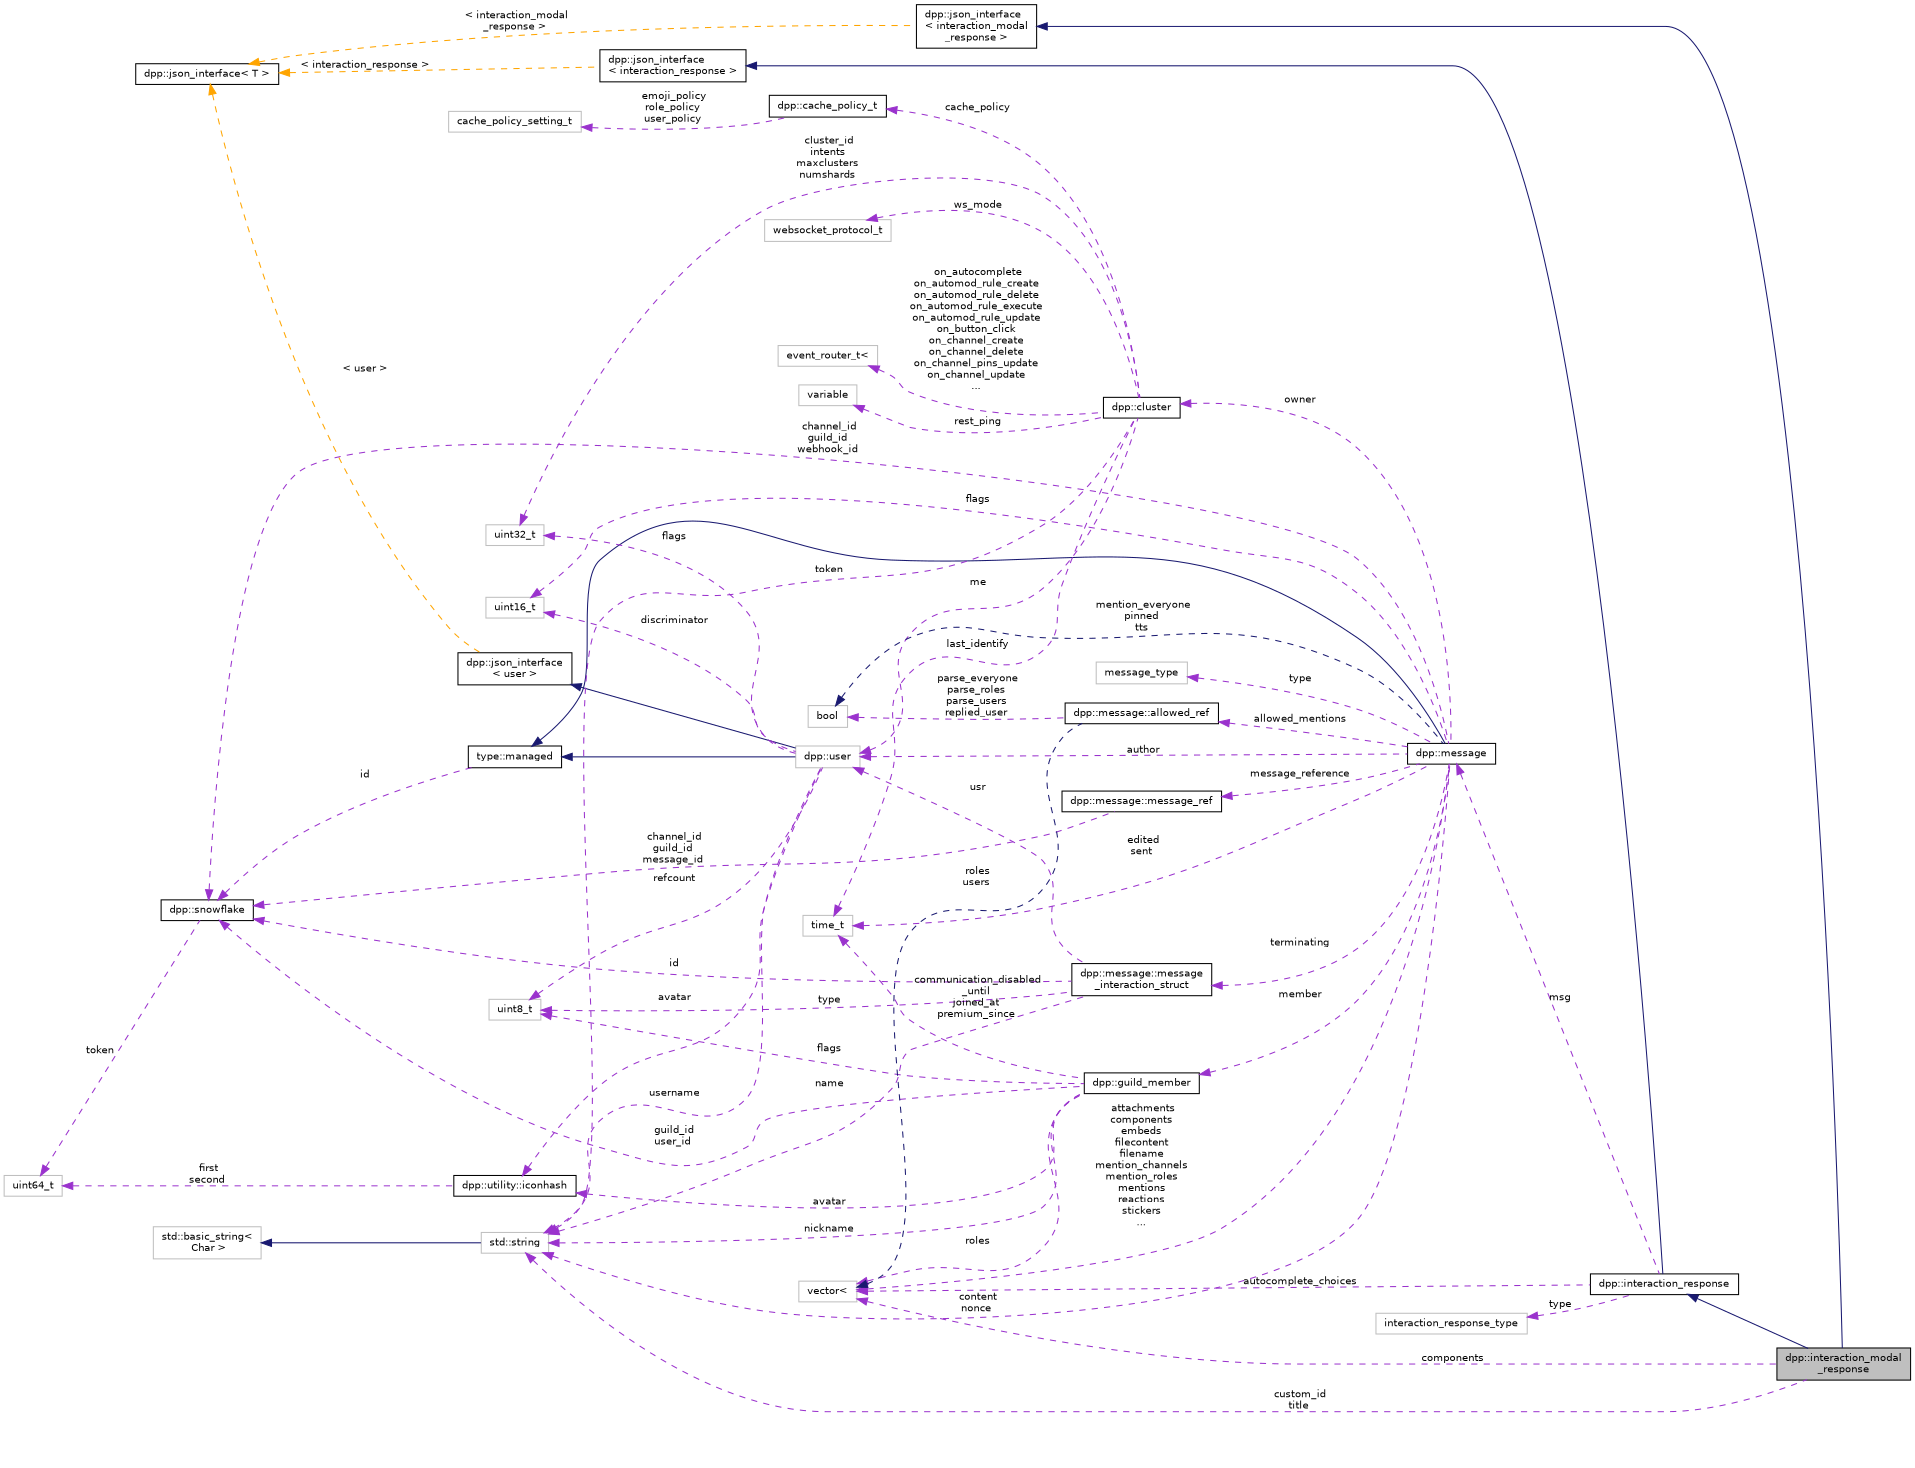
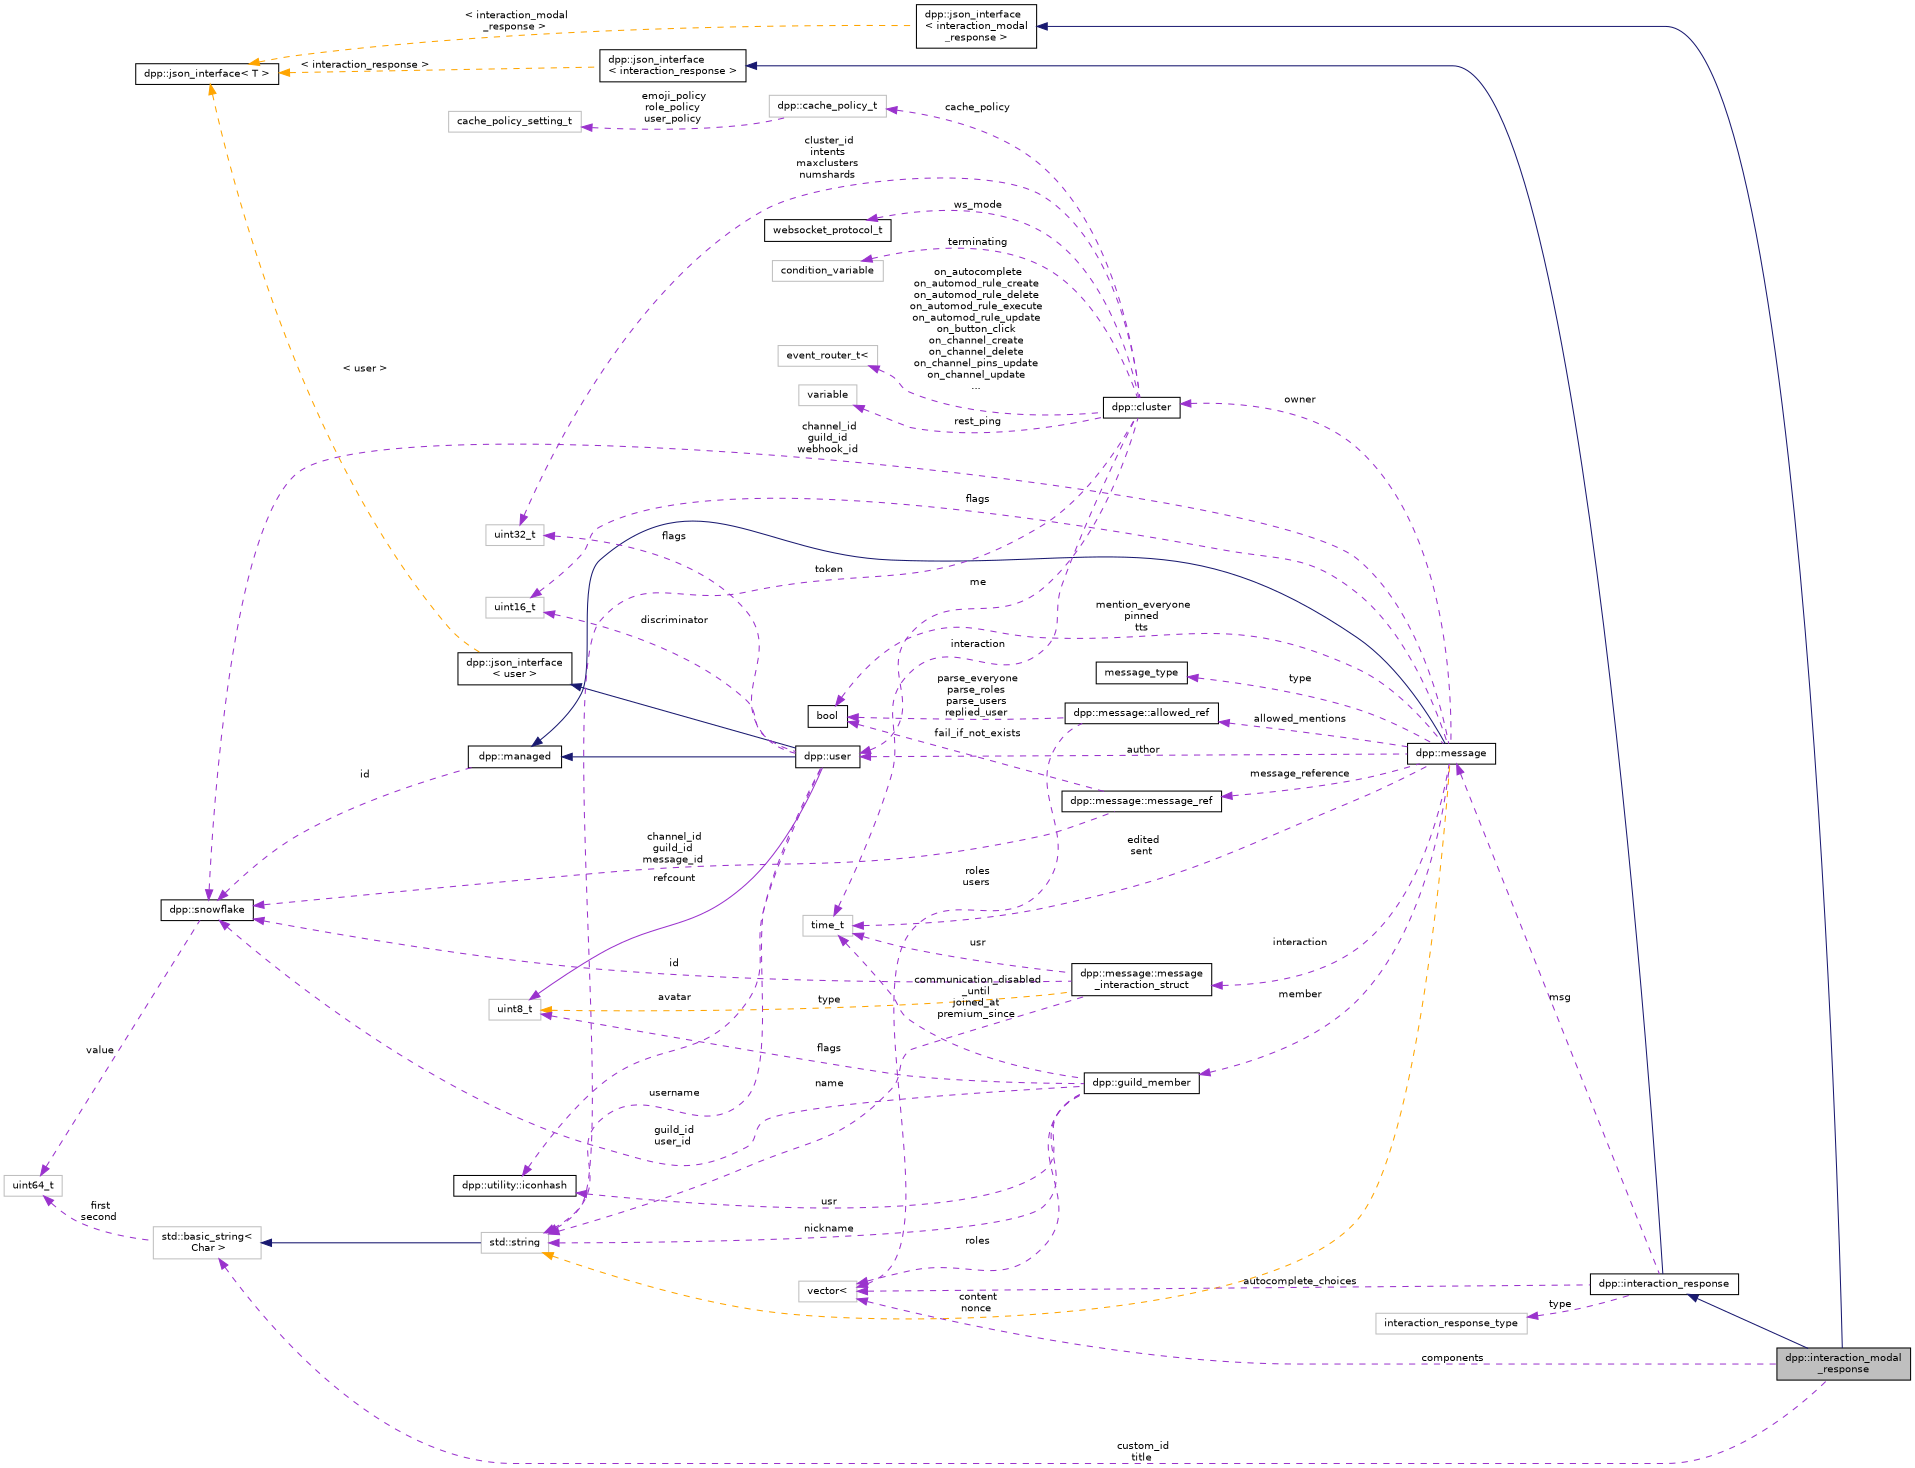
(828, 106) -> (828, 106)
(828, 231) -> (828, 231)
none -> (828, 271)
(1147, 636) -> (1147, 636)
(977, 644) -> (977, 644)
(1142, 673) -> (1142, 673)
(828, 716) -> (828, 716)
(515, 757) -> (515, 757)
(828, 757) -> (828, 757)
none -> (1000, 763)
(1001, 836) -> (967, 959)
(707, 912) -> (707, 912)
(1299, 943) -> (1299, 943)
(902, 951) -> (897, 967)
(812, 1008) -> (812, 1008)
(99, 1051) -> (99, 1051)
(1288, 1173) -> none
(263, 1186) -> (99, 1230)
(828, 1202) -> (828, 1202)
(1162, 1299) -> (1162, 1299)
(1150, 1412) -> (1002, 1464)
